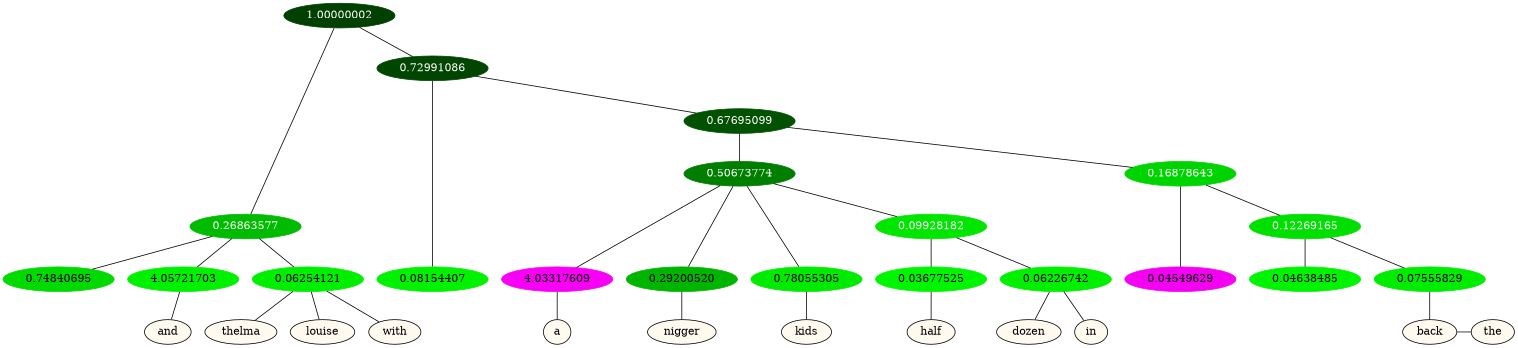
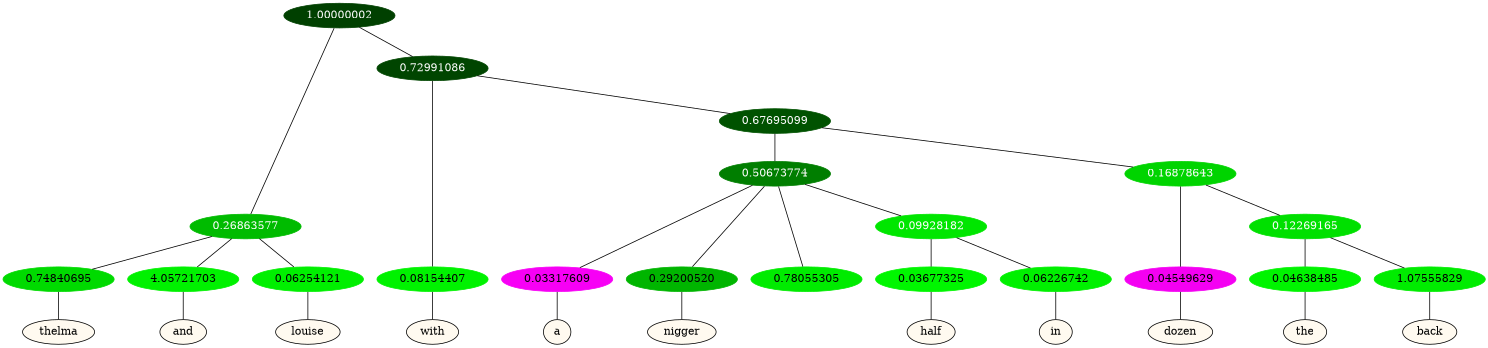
(557, 279) -> (557, 279)
(931, 279) -> (931, 279)
(1430, 279) -> (1430, 279)
(274, 306) -> (59, 306)
(353, 306) -> (433, 306)
(1042, 306) -> (1180, 306)
(806, 332) -> none
(1464, 332) -> (1305, 306)
